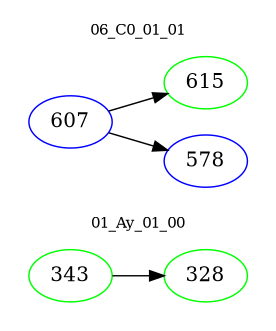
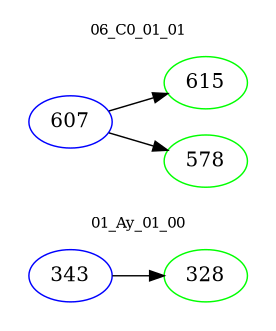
(206, 161) -> (206, 161)
(71, 276) -> (71, 276)
